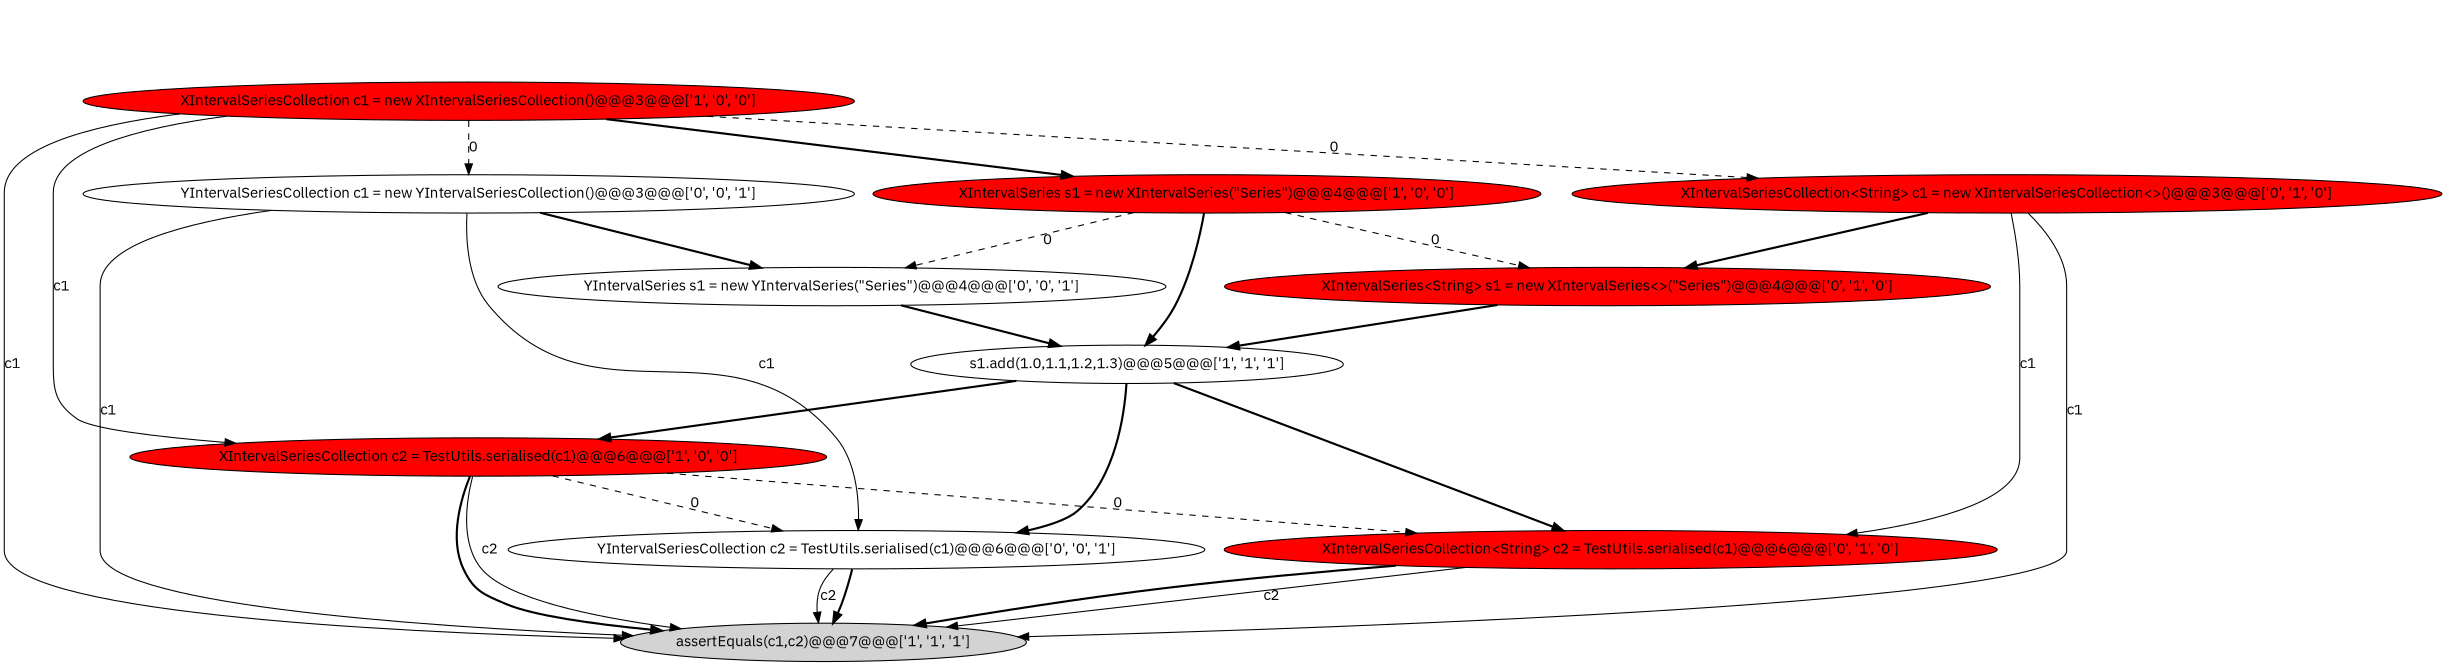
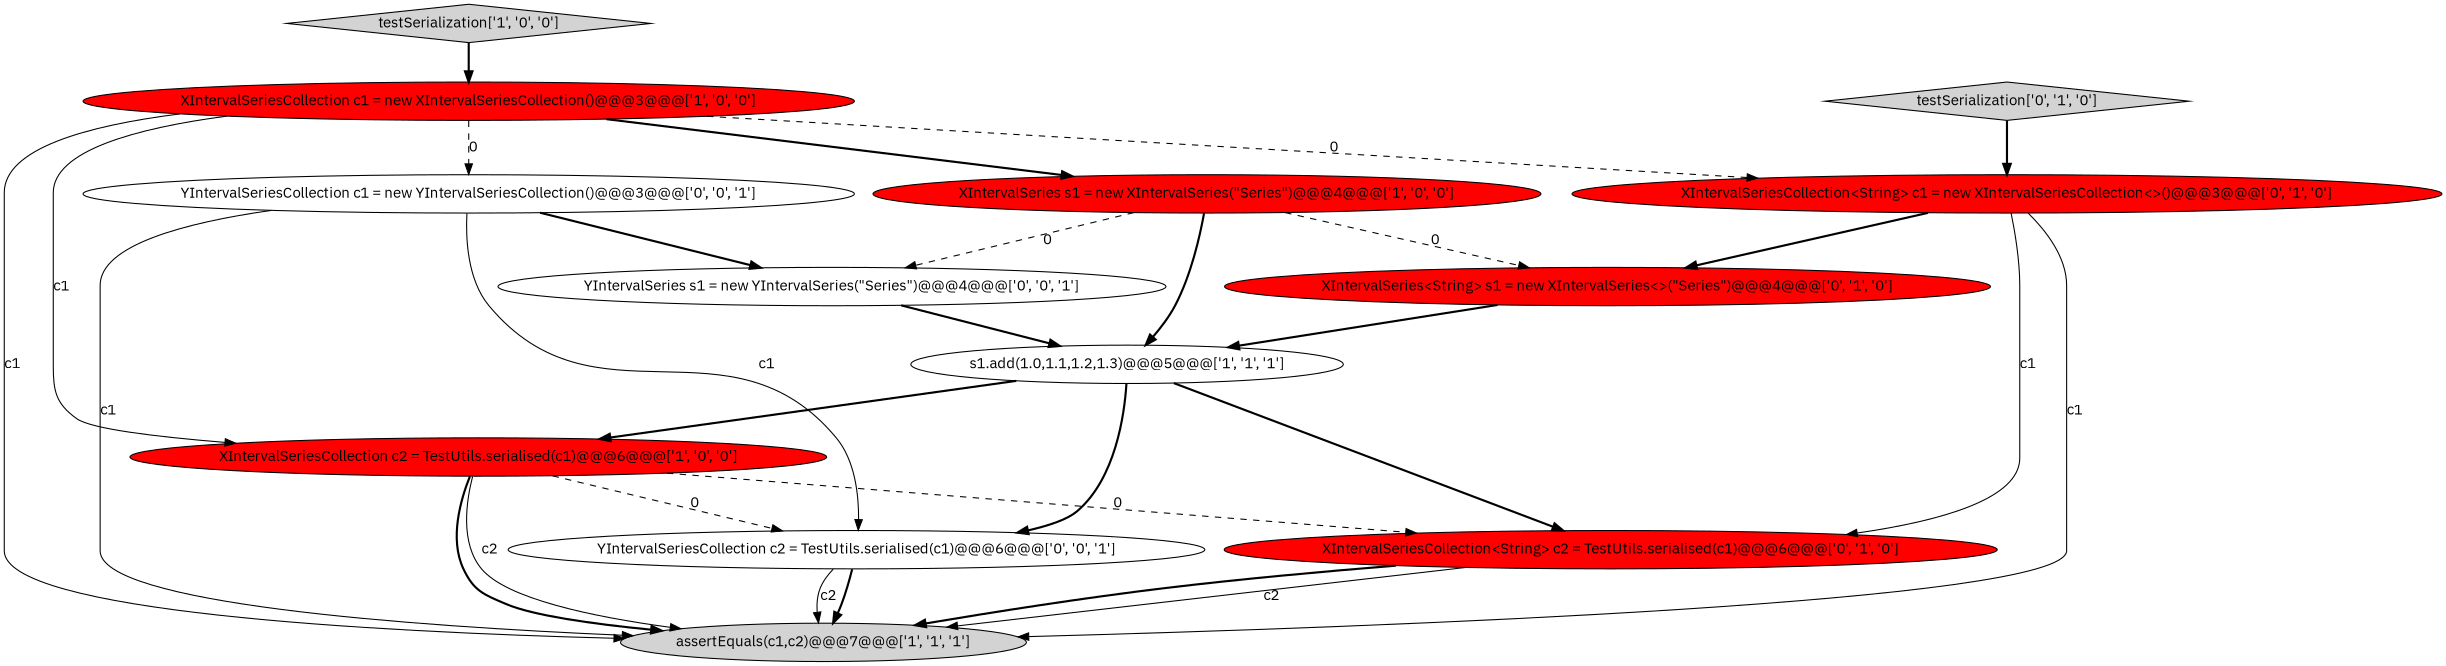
none -> (469, 23)
none -> (2007, 101)
